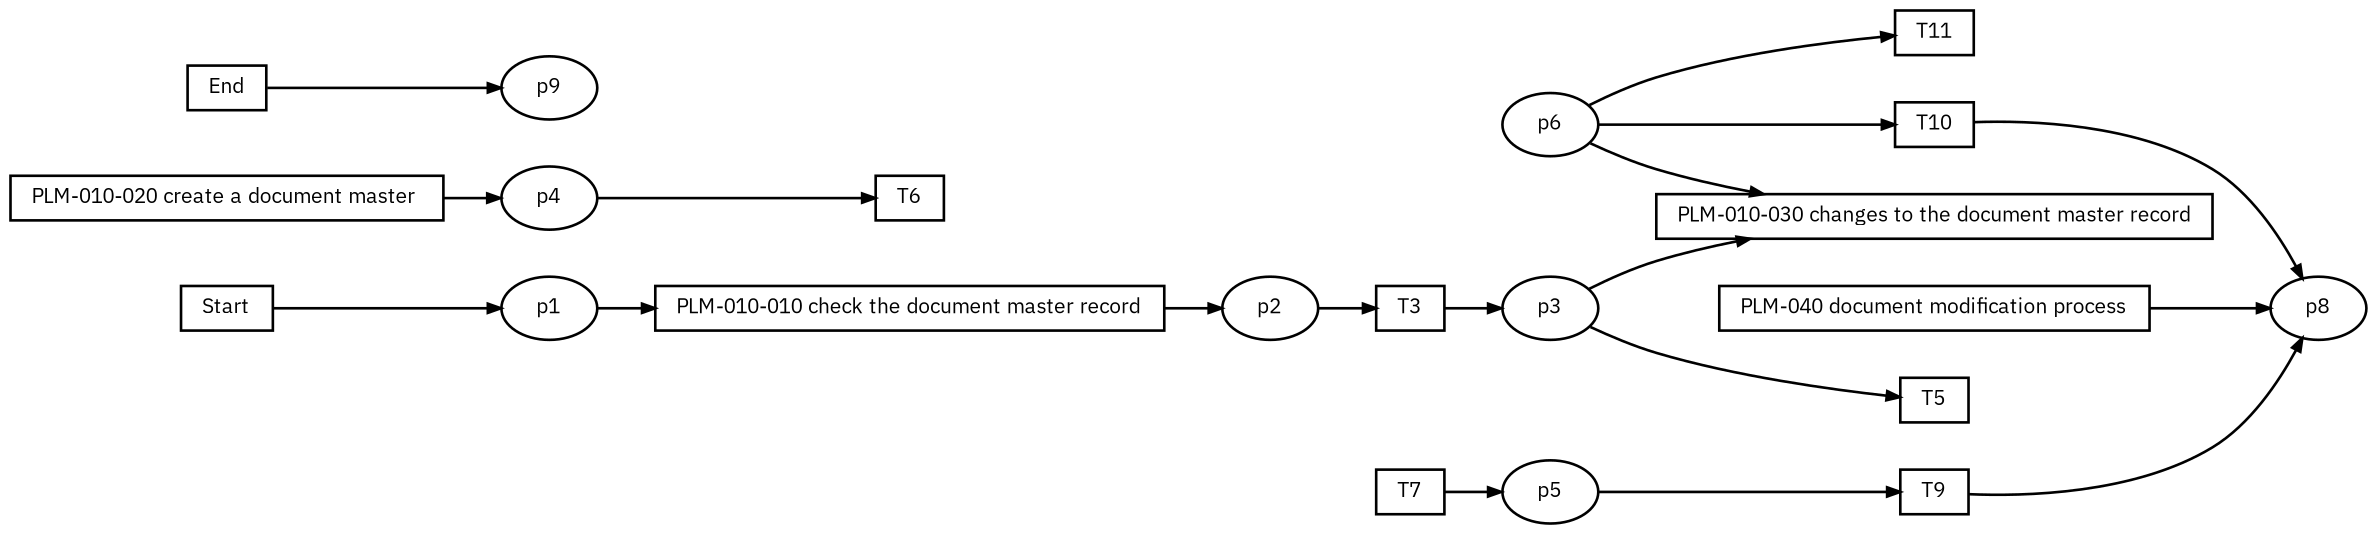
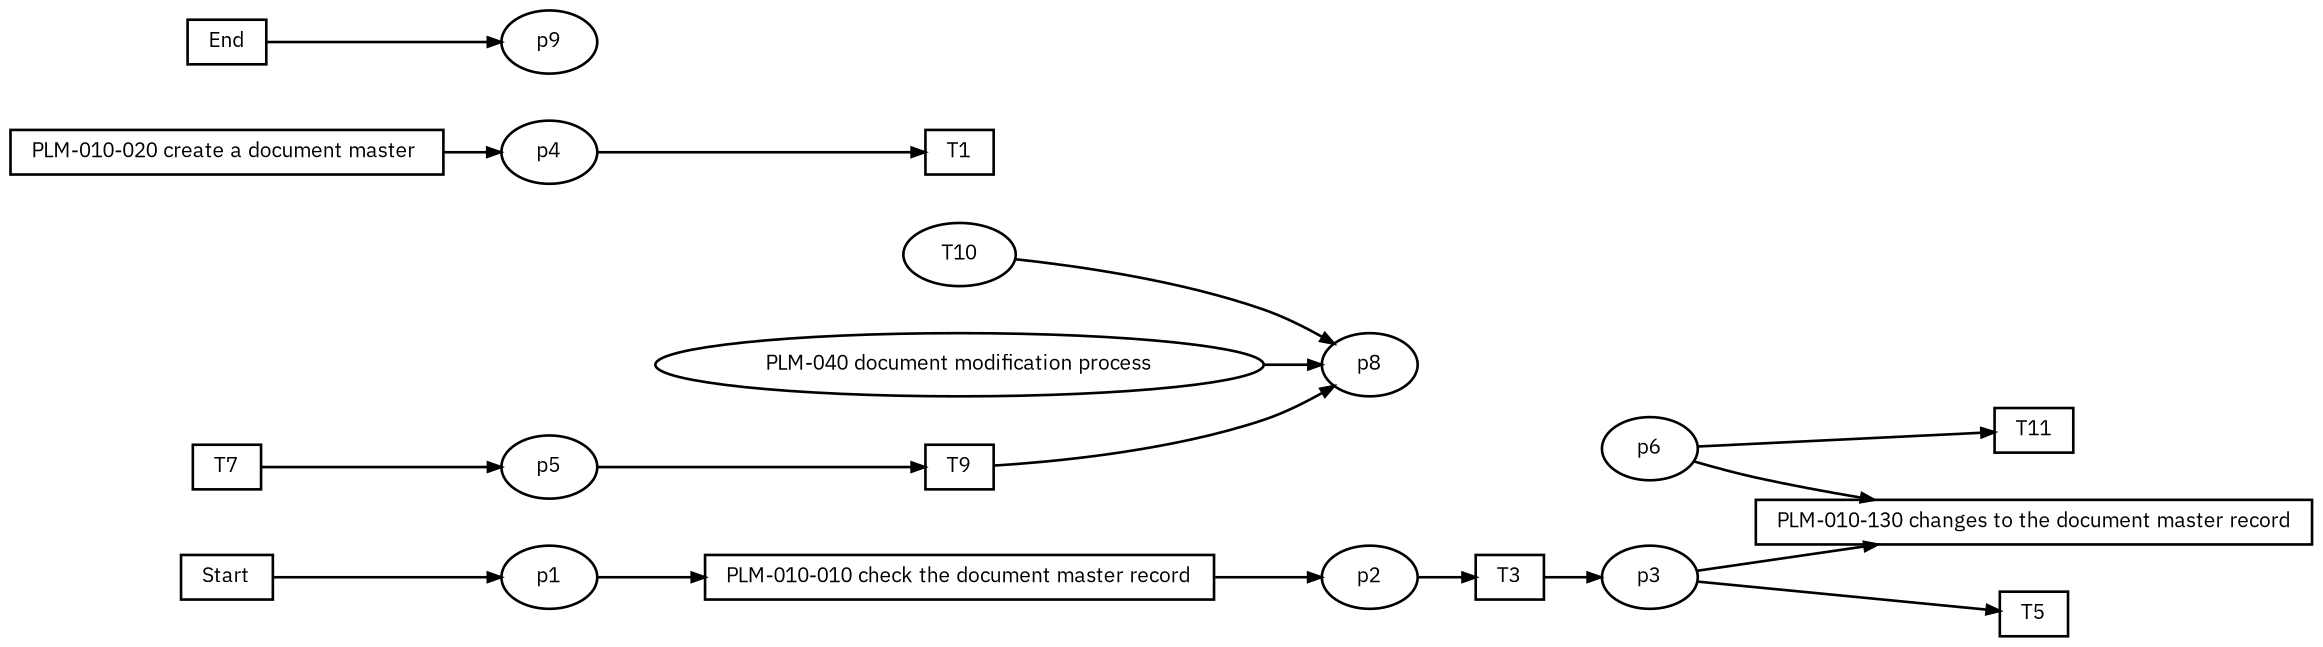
(1740, 125) -> none
(1934, 125) -> (960, 255)
(910, 198) -> (960, 152)
(1934, 216) -> (2034, 522)
(1934, 308) -> (960, 365)
